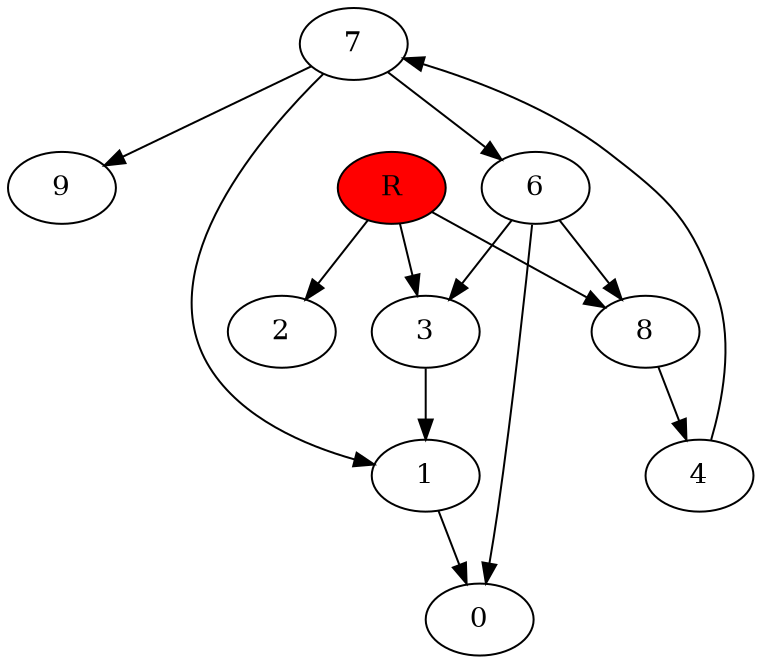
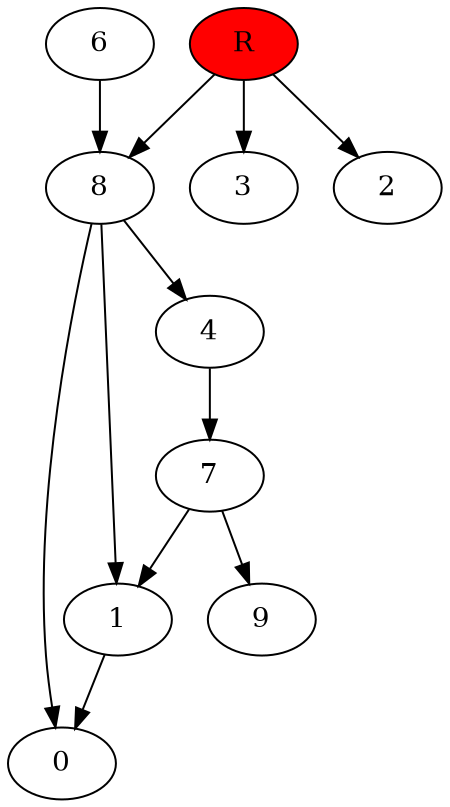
(437, 110) -> none
(484, 255) -> none
(426, 394) -> (108, 393)
(513, 394) -> (51, 464)
